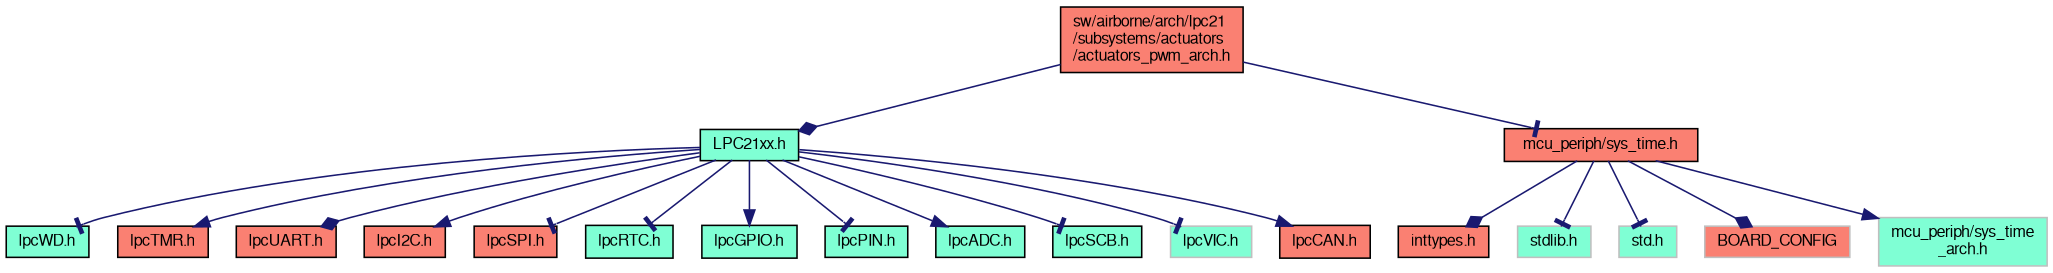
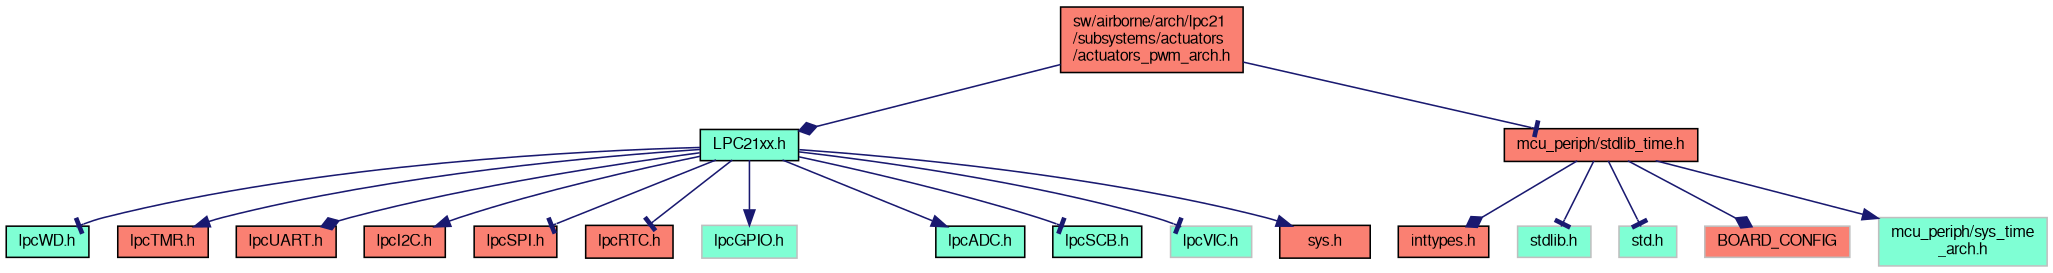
(1601, 145) -> (1601, 145)
(629, 242) -> (629, 242)
(749, 242) -> (749, 242)
(866, 242) -> none
(1325, 242) -> (1325, 242)
